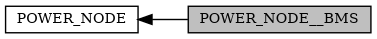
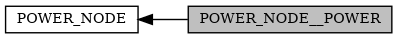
(280, 20) -> (290, 20)
